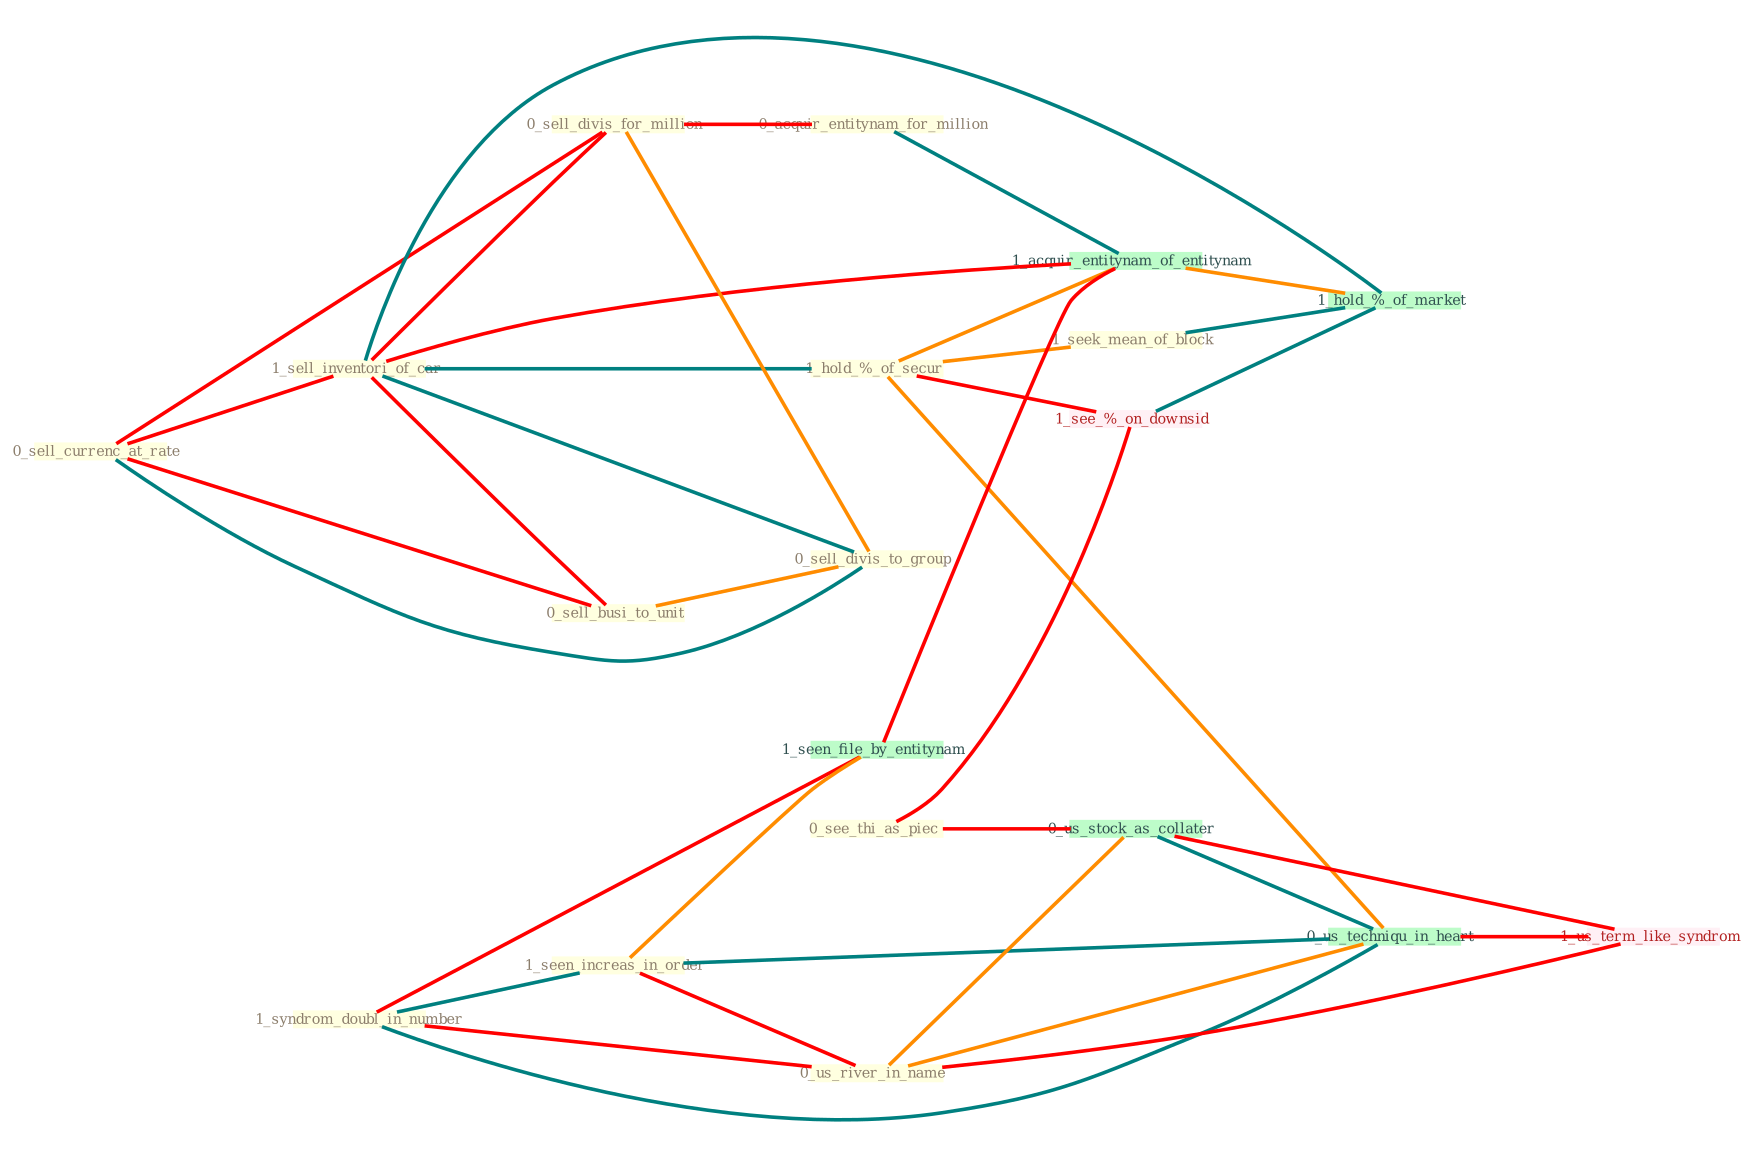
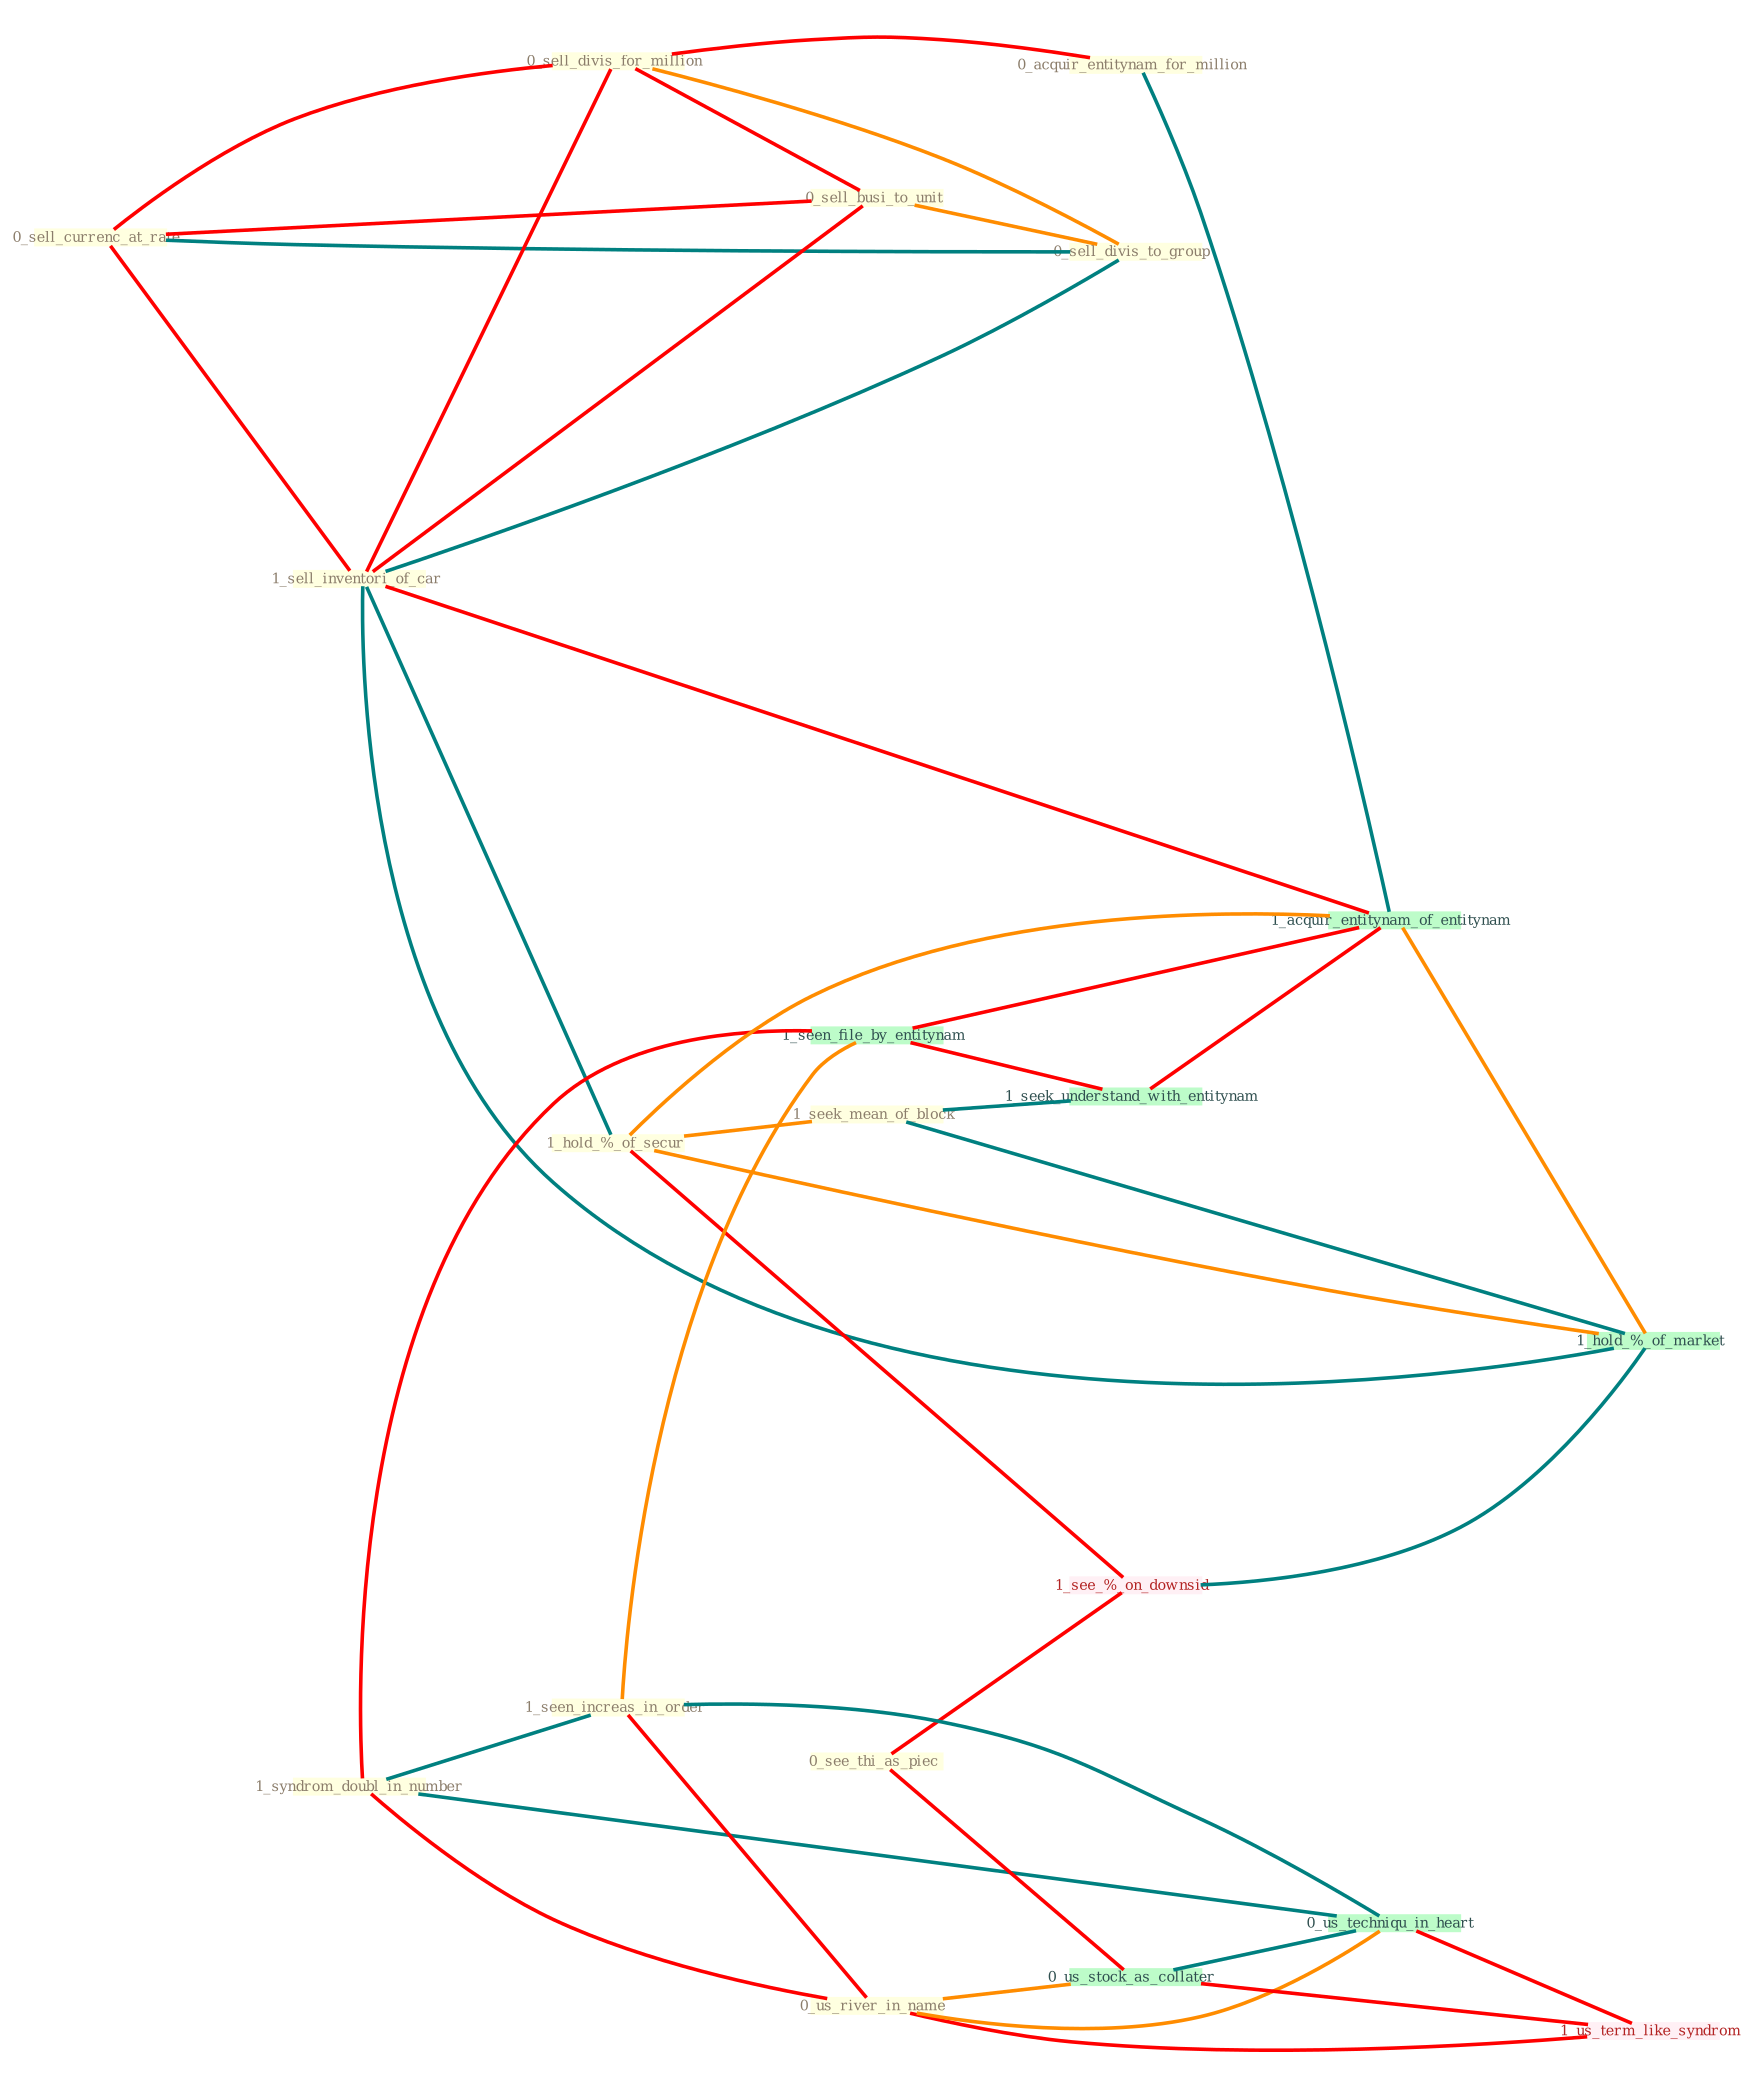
none -> (748, 130)
(1136, 652) -> (1125, 1251)
none -> (1136, 1096)
